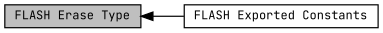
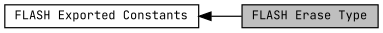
(168, 16) -> (226, 16)
